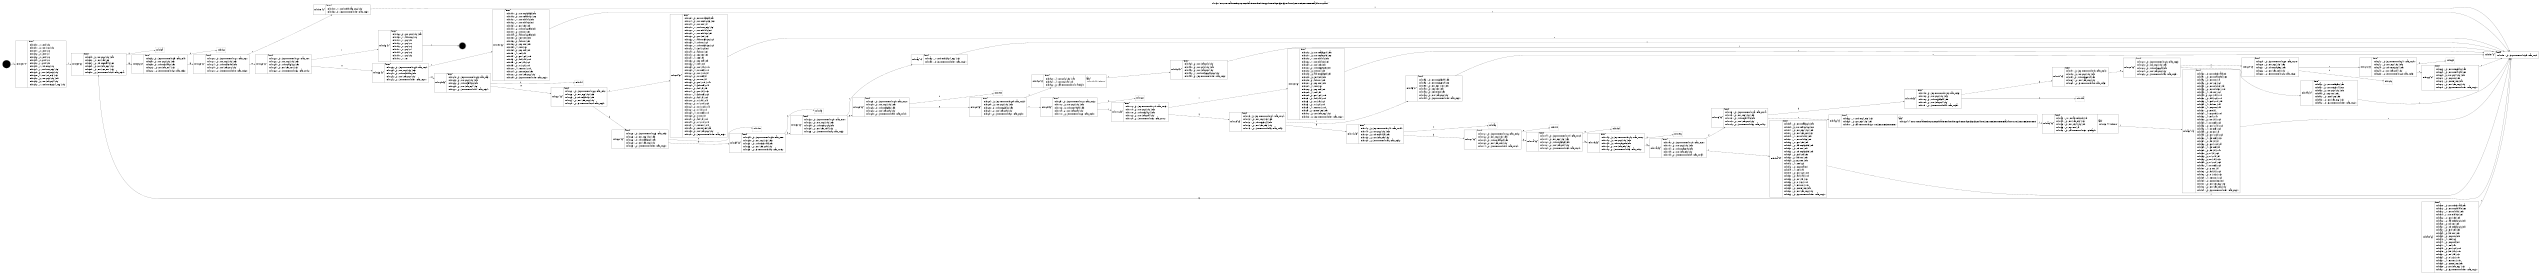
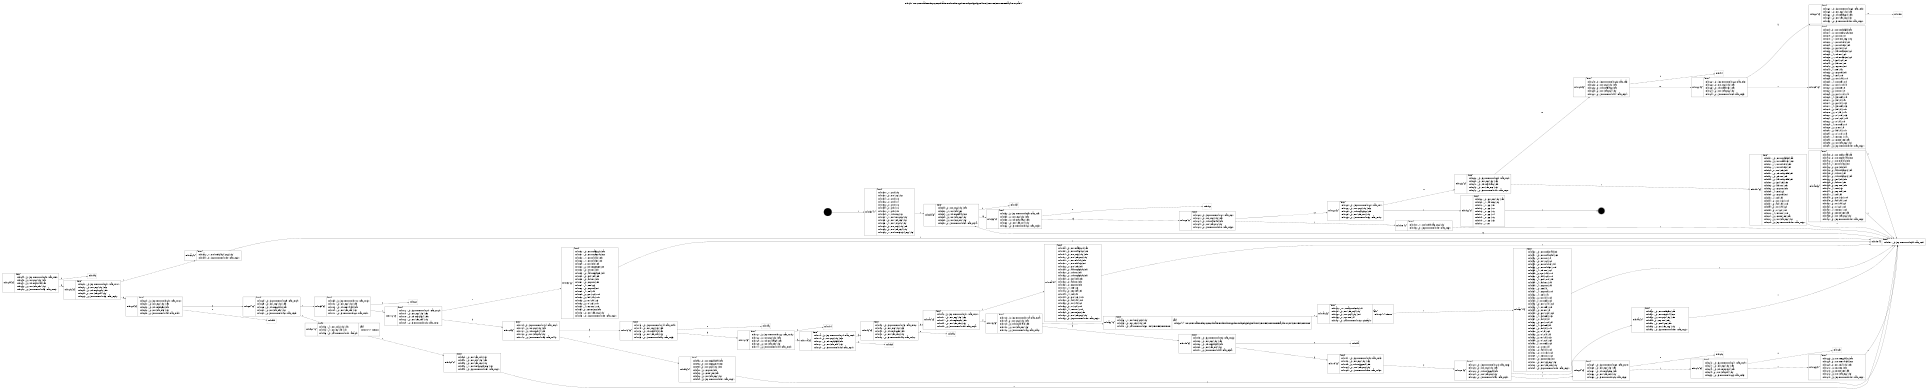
(698, 144) -> none
